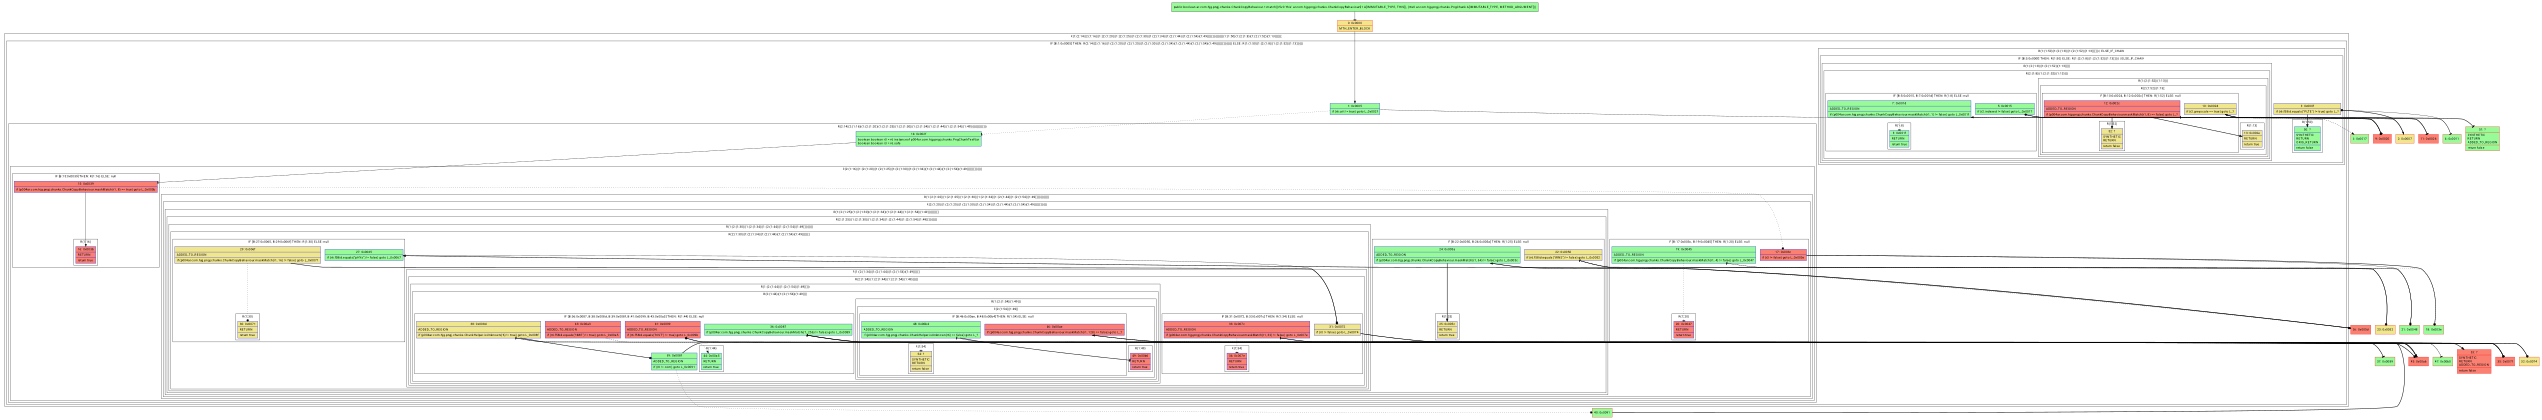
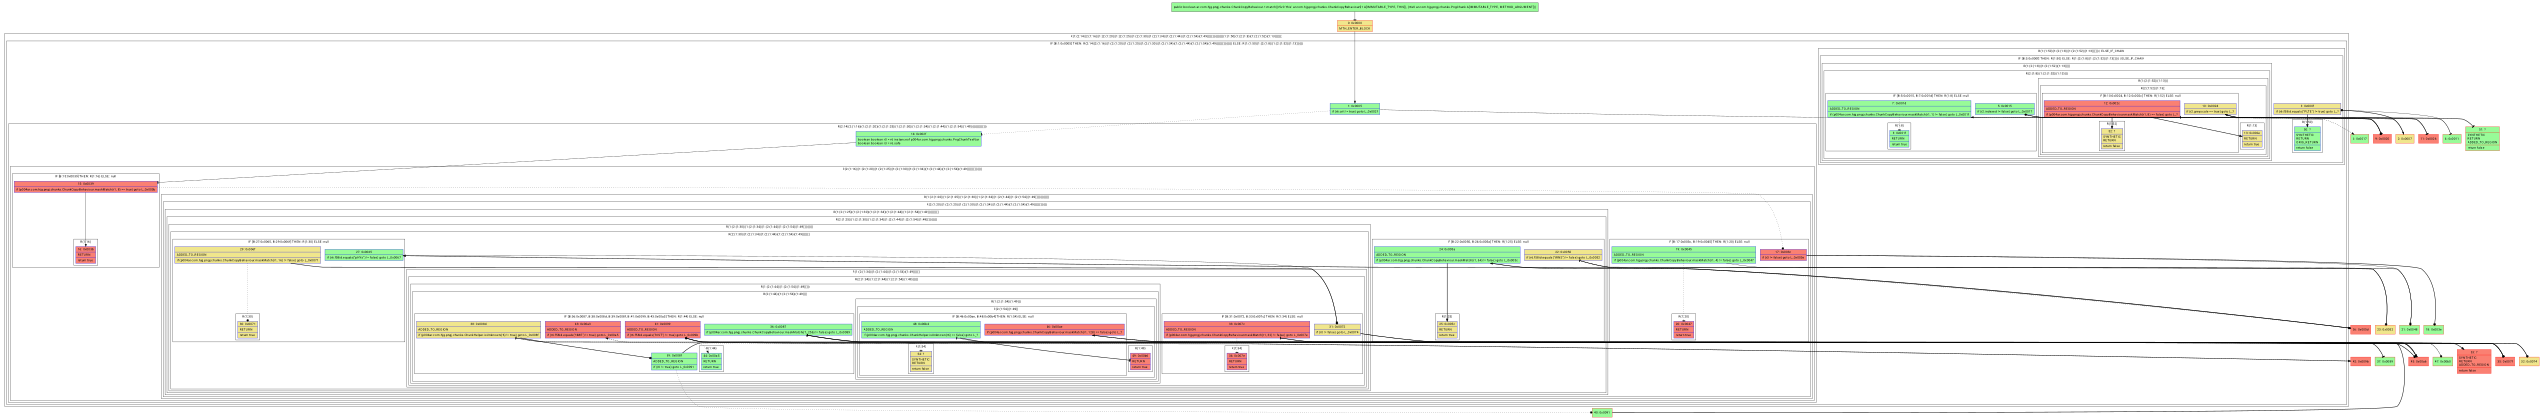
(2104, 268) -> none
(1769, 342) -> (1769, 342)
none -> (2361, 361)
(674, 367) -> (674, 367)
